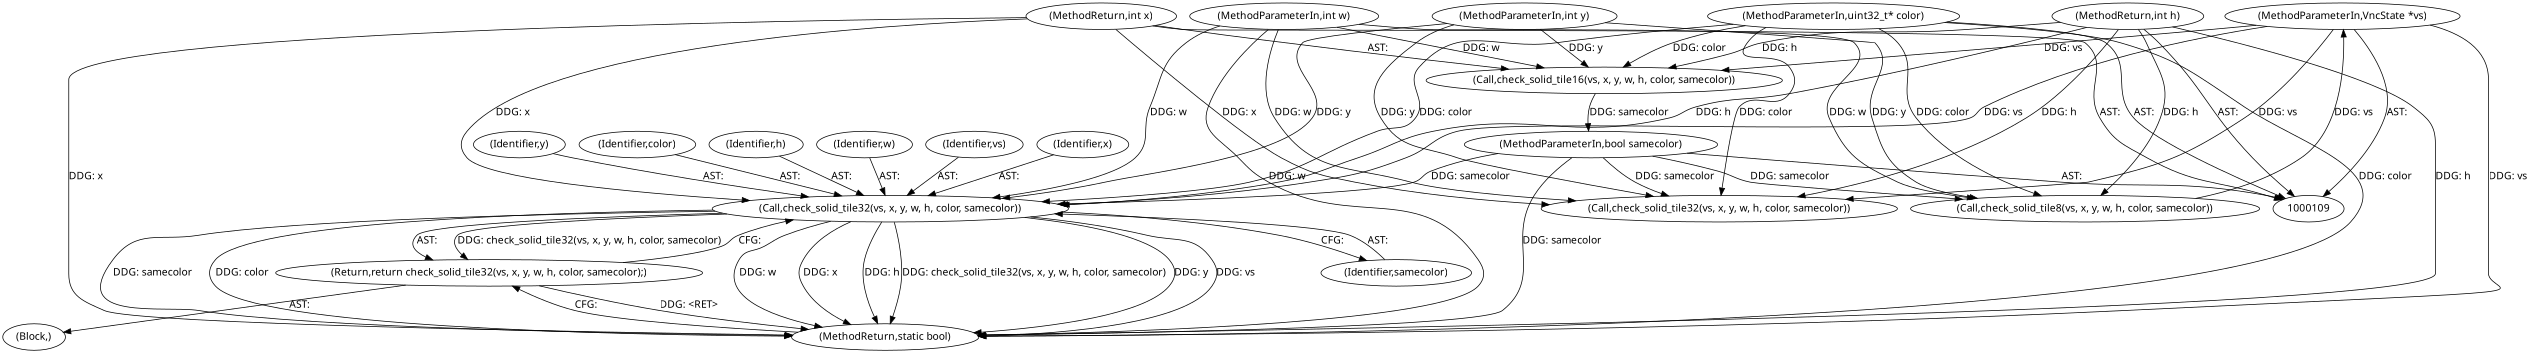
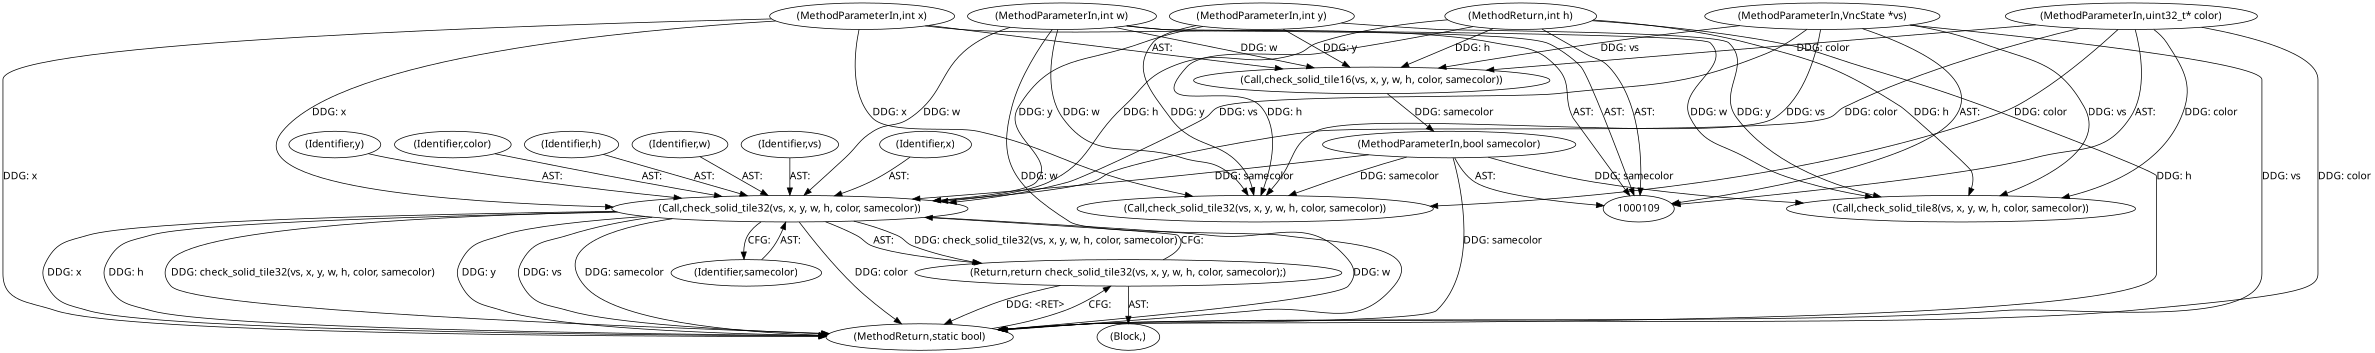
(1101, 16) -> (862, 16)
none -> (1528, 40)
(2308, 152) -> (2069, 86)
